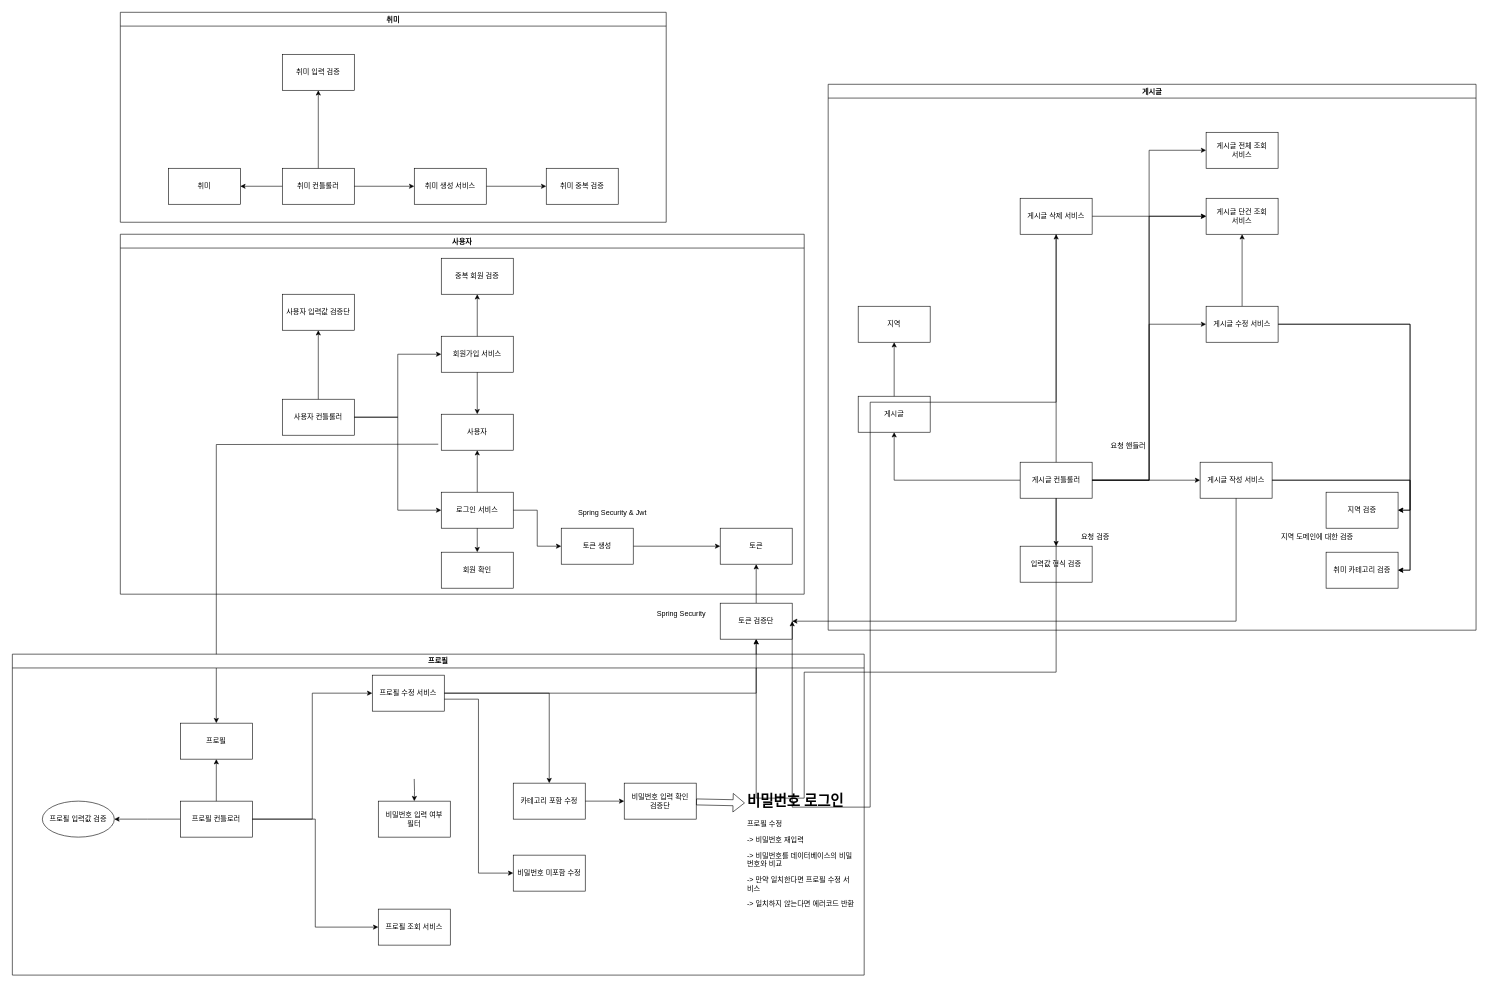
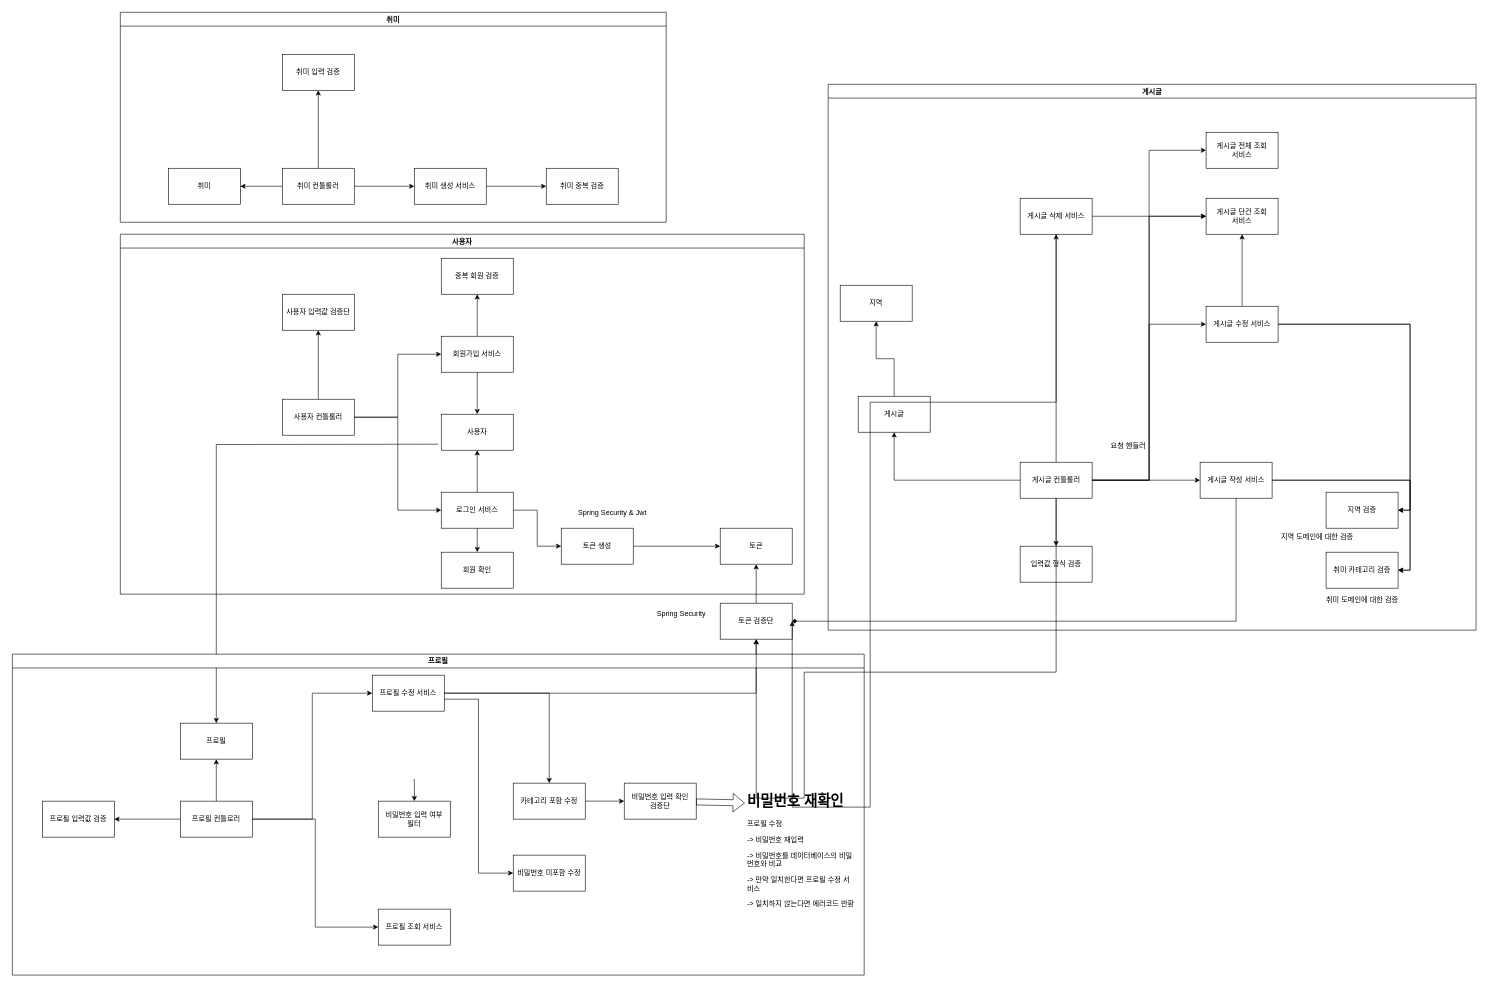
(894, 324) -> (876, 303)
(1095, 537) -> none
none -> (1362, 600)
(797, 621) -> (798, 621)
(78, 819) -> (78, 819)
(802, 822) -> (802, 822)
